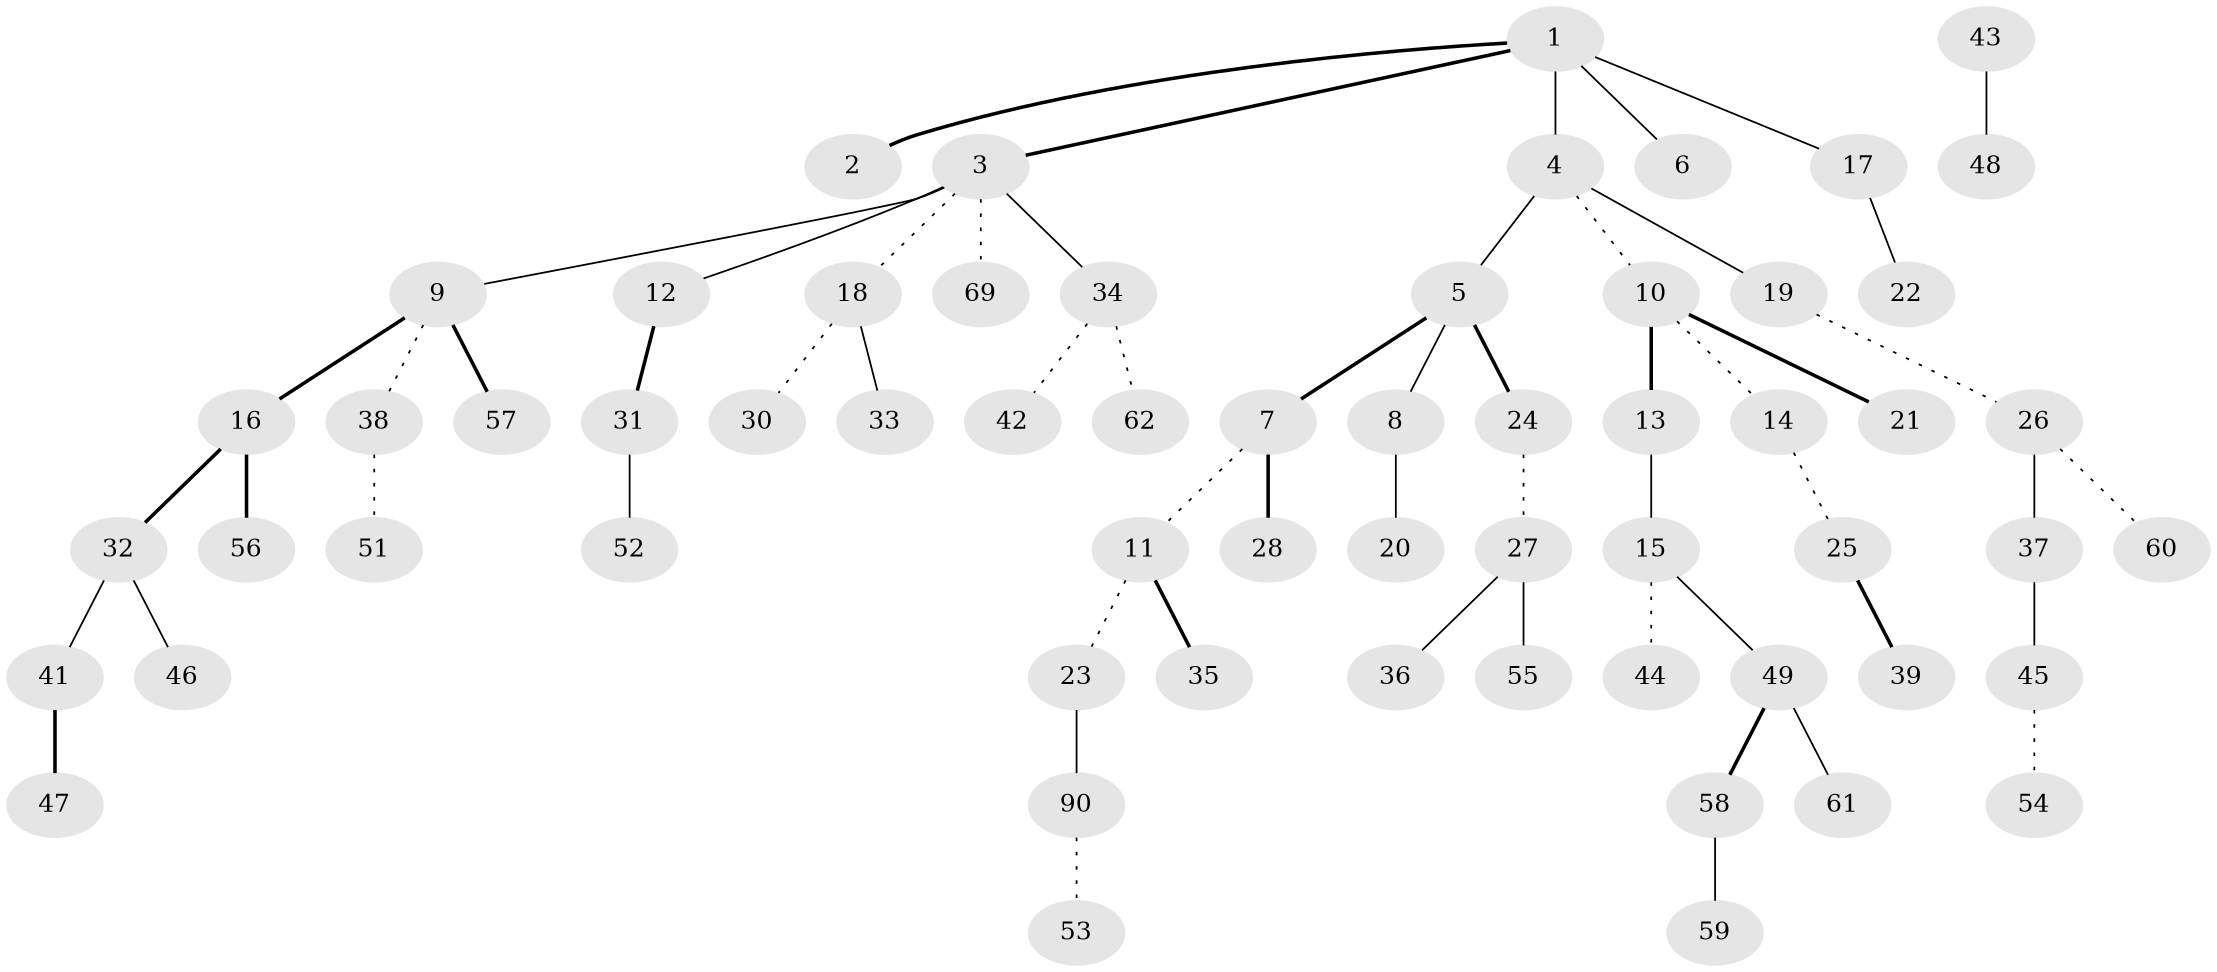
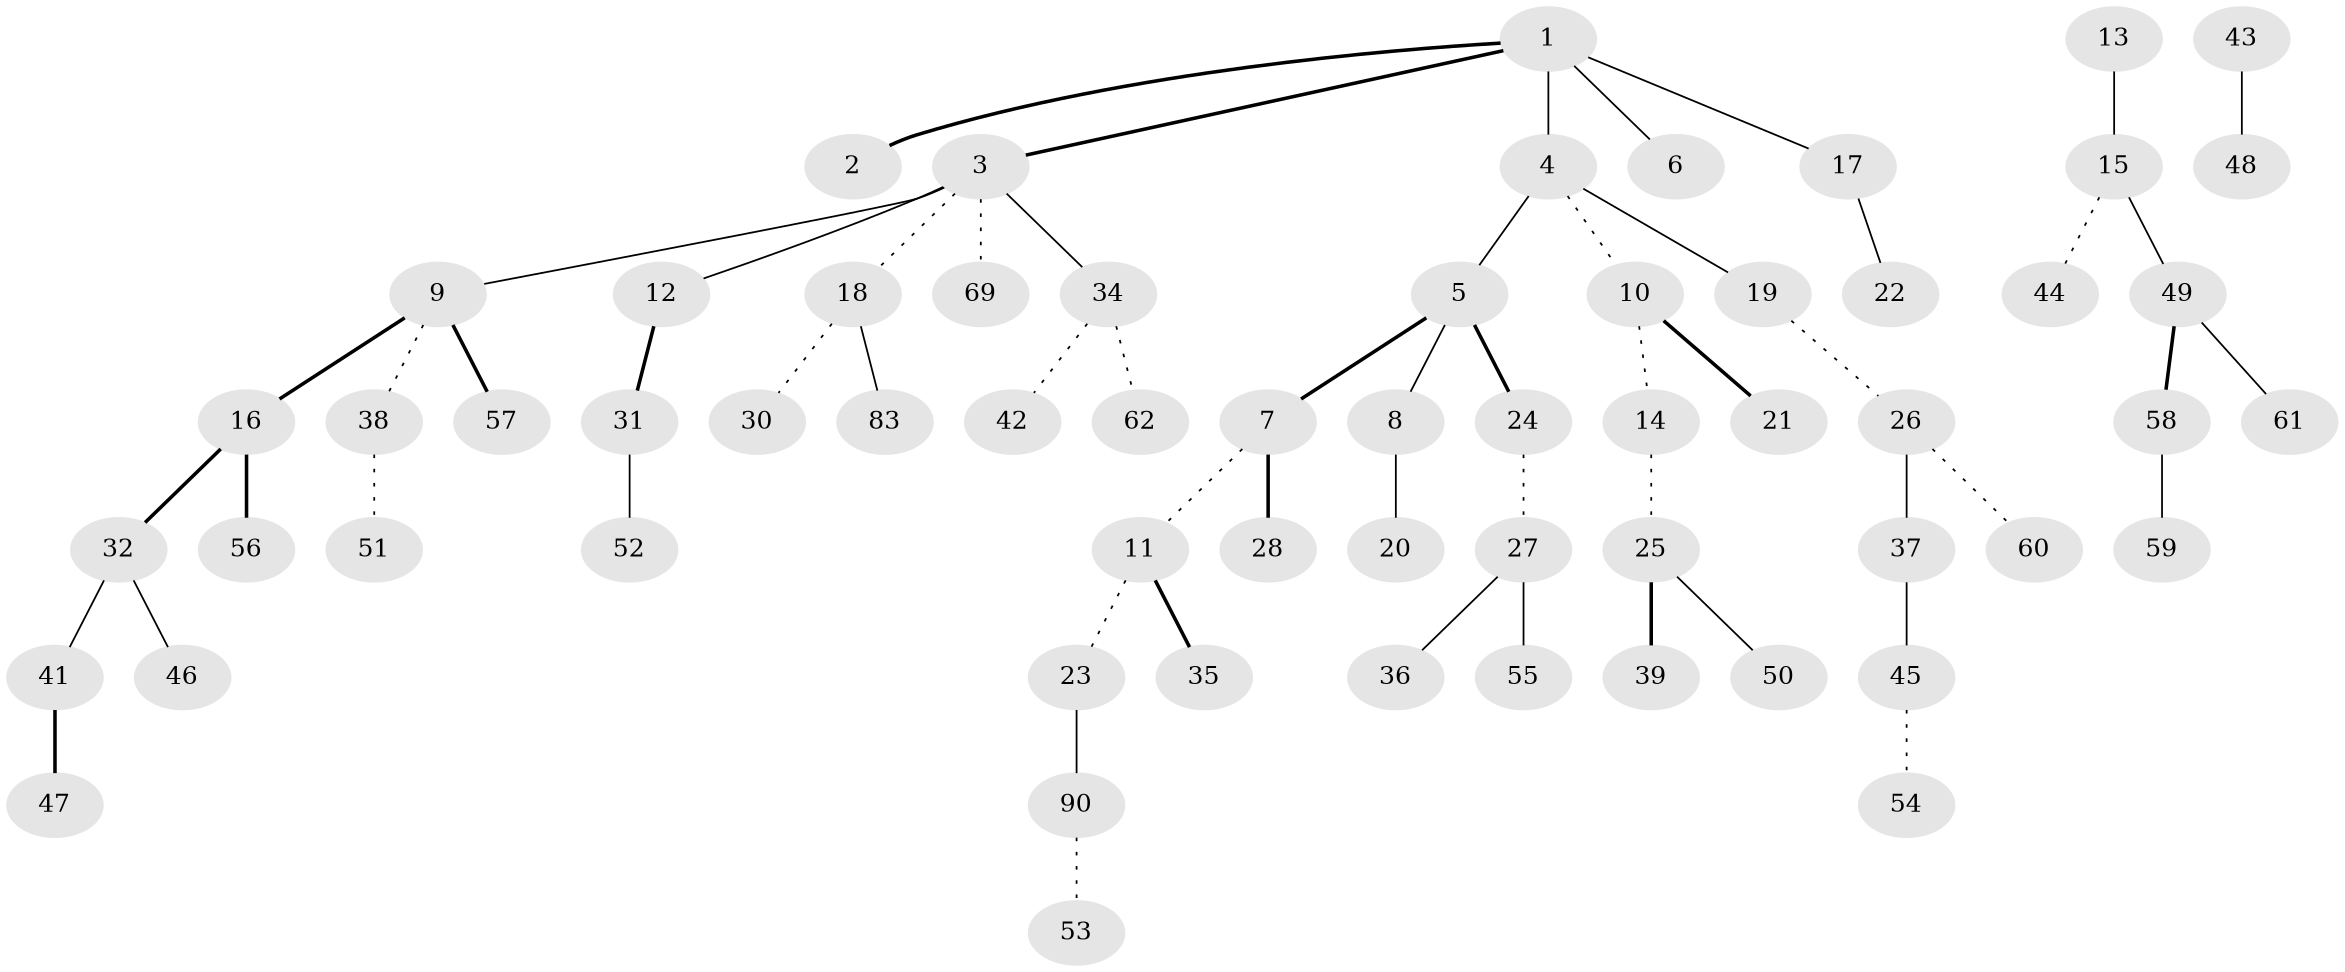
(1651, 358) -> none
(885, 422) -> (885, 422)
none -> (1779, 678)
